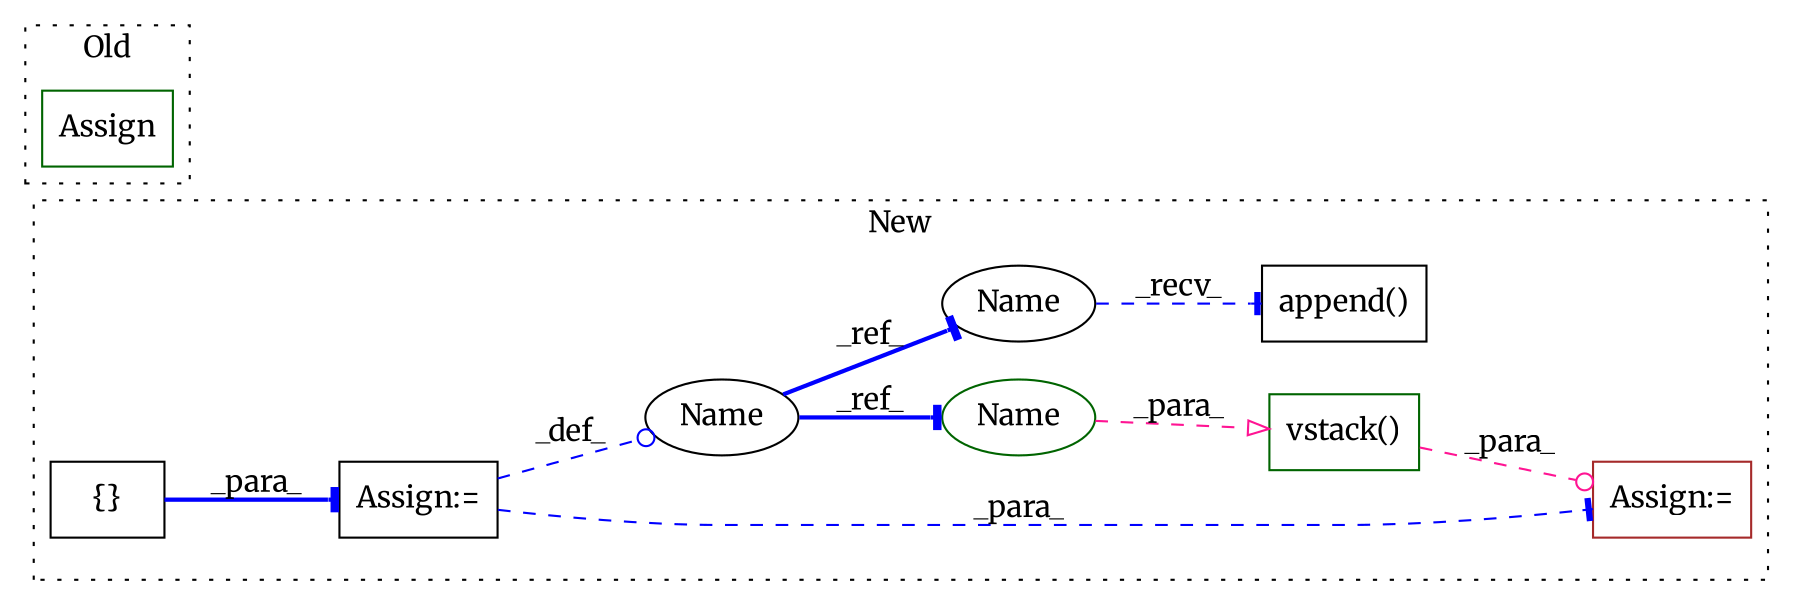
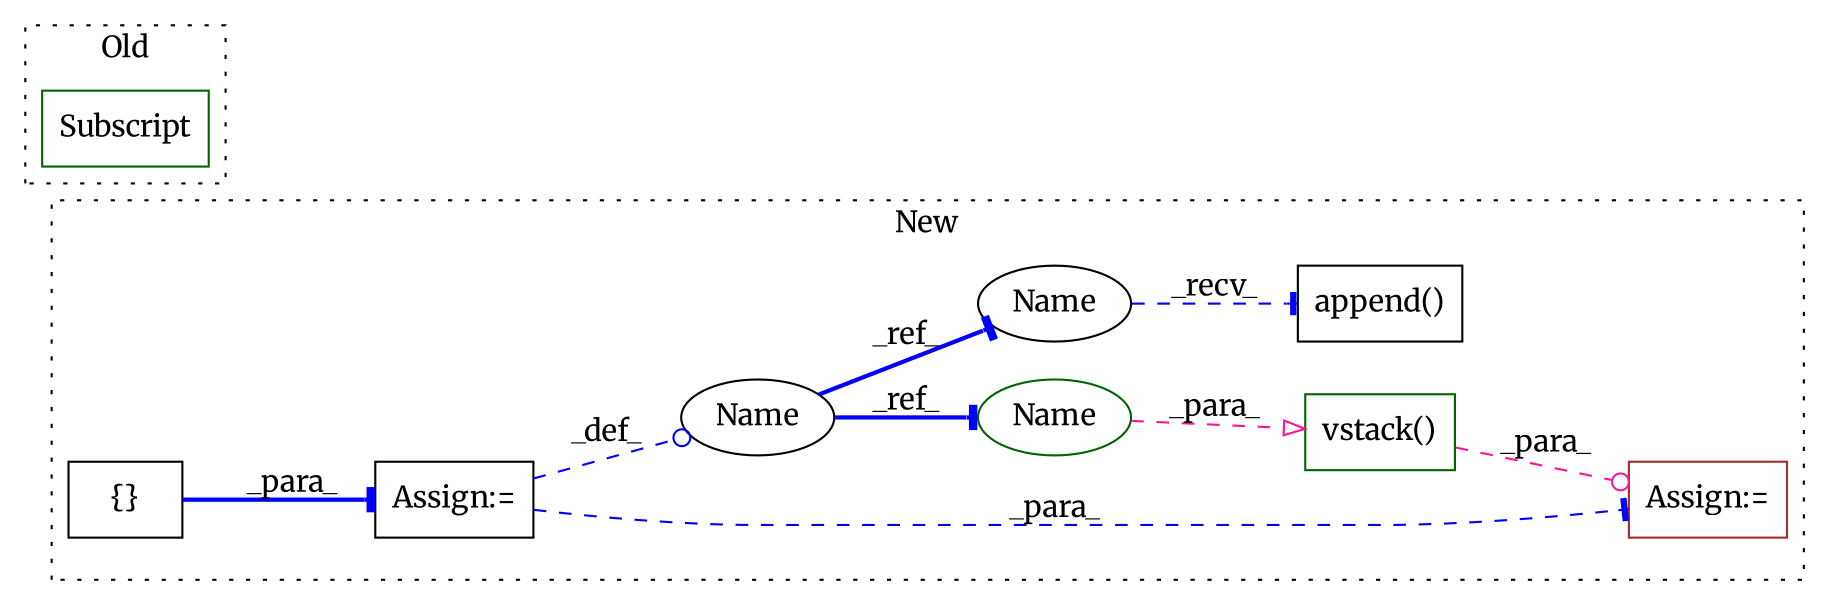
(108, 129) -> (125, 129)
